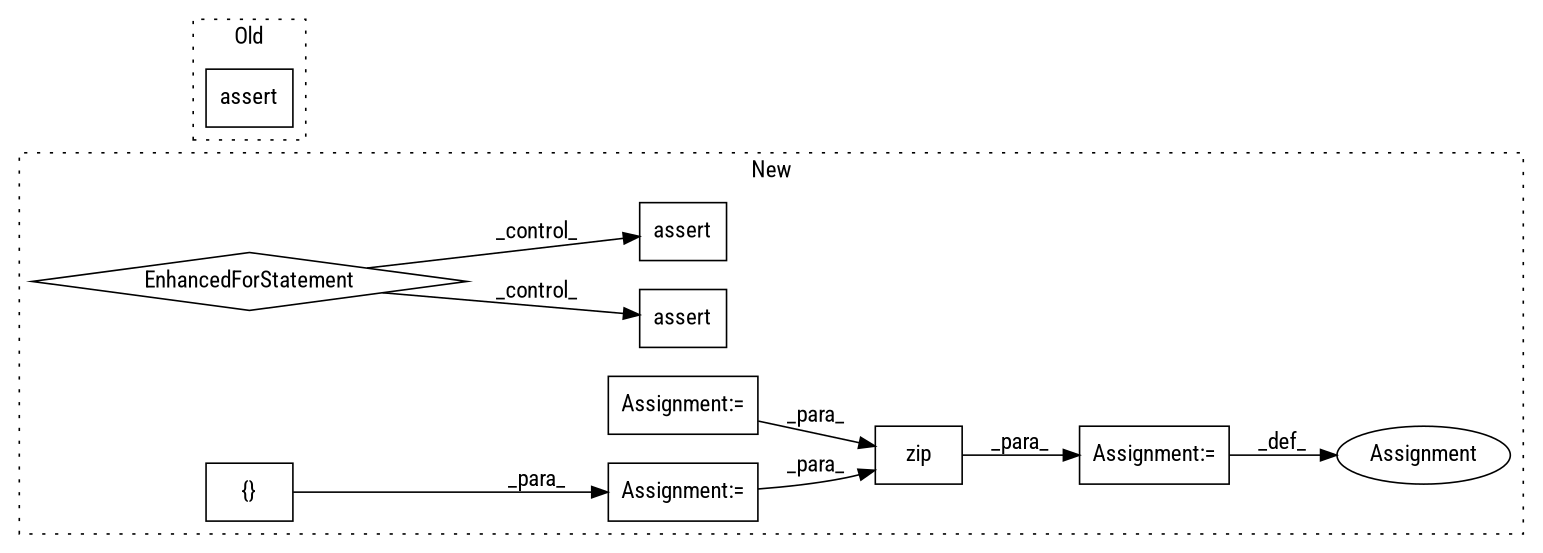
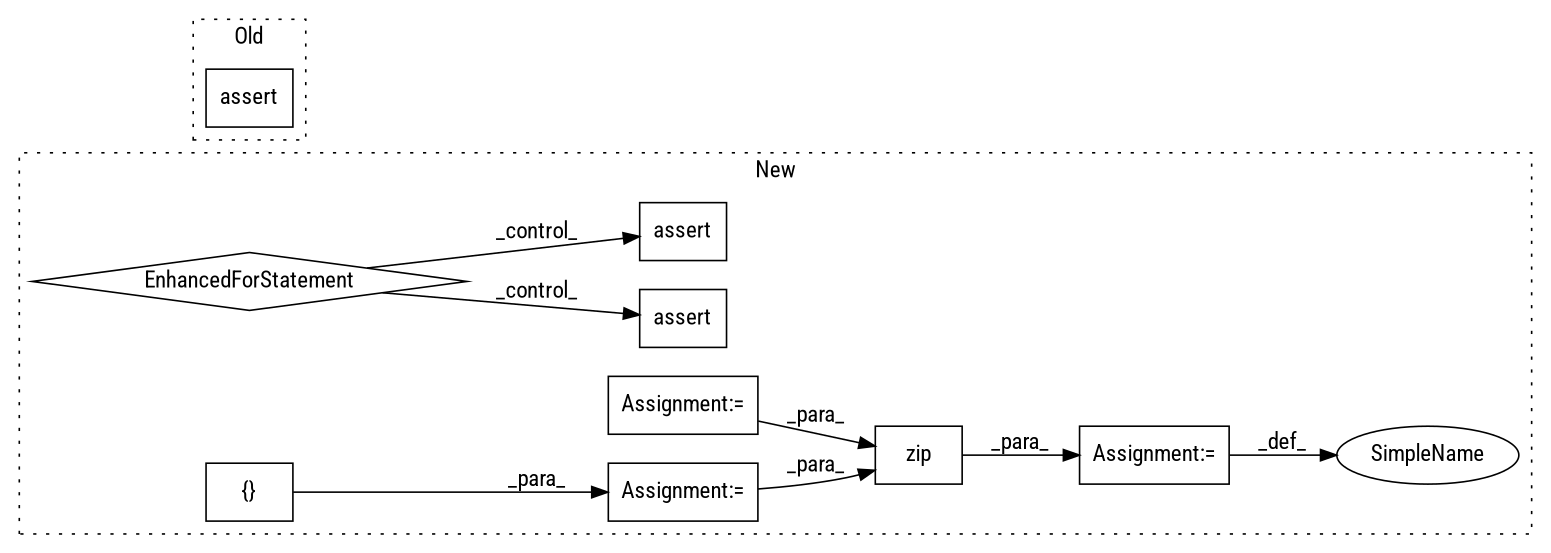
(1424, 455) -> (1428, 455)
